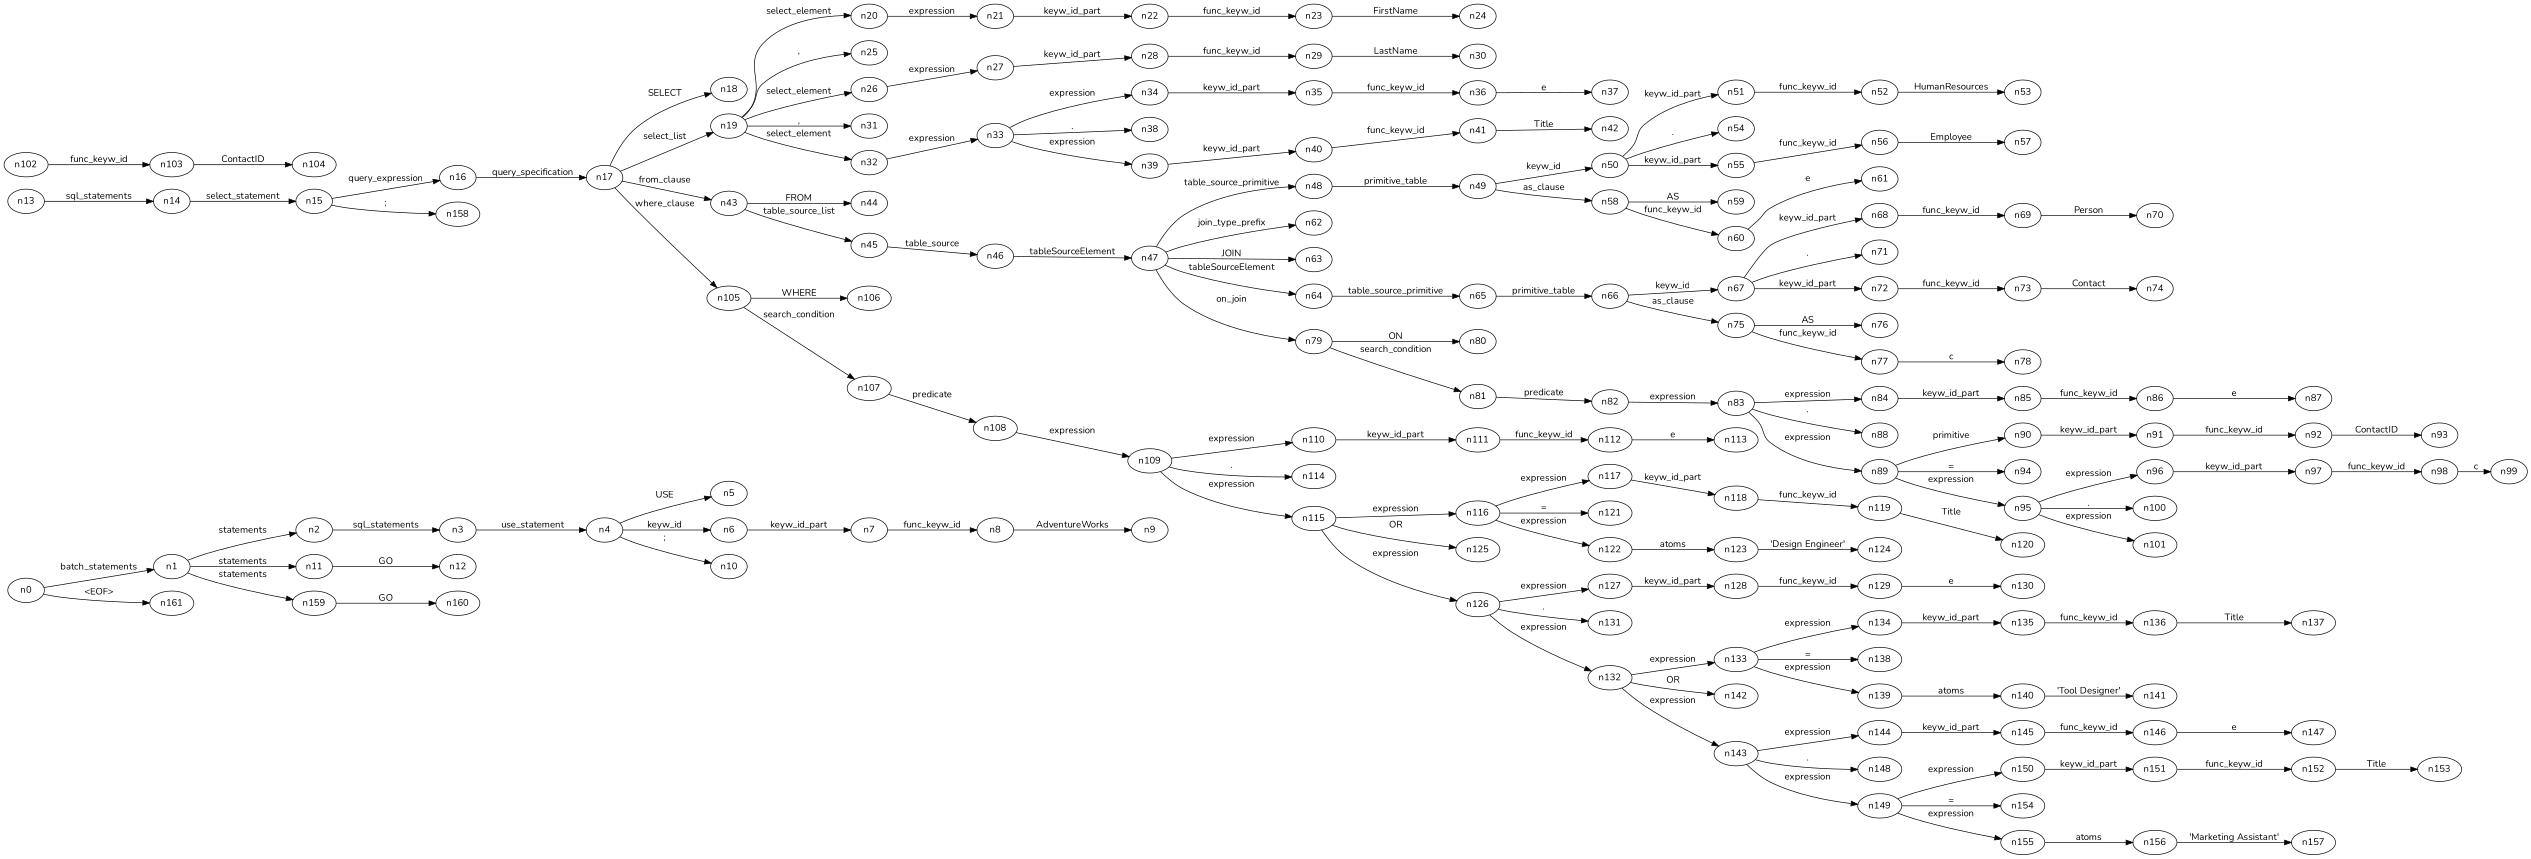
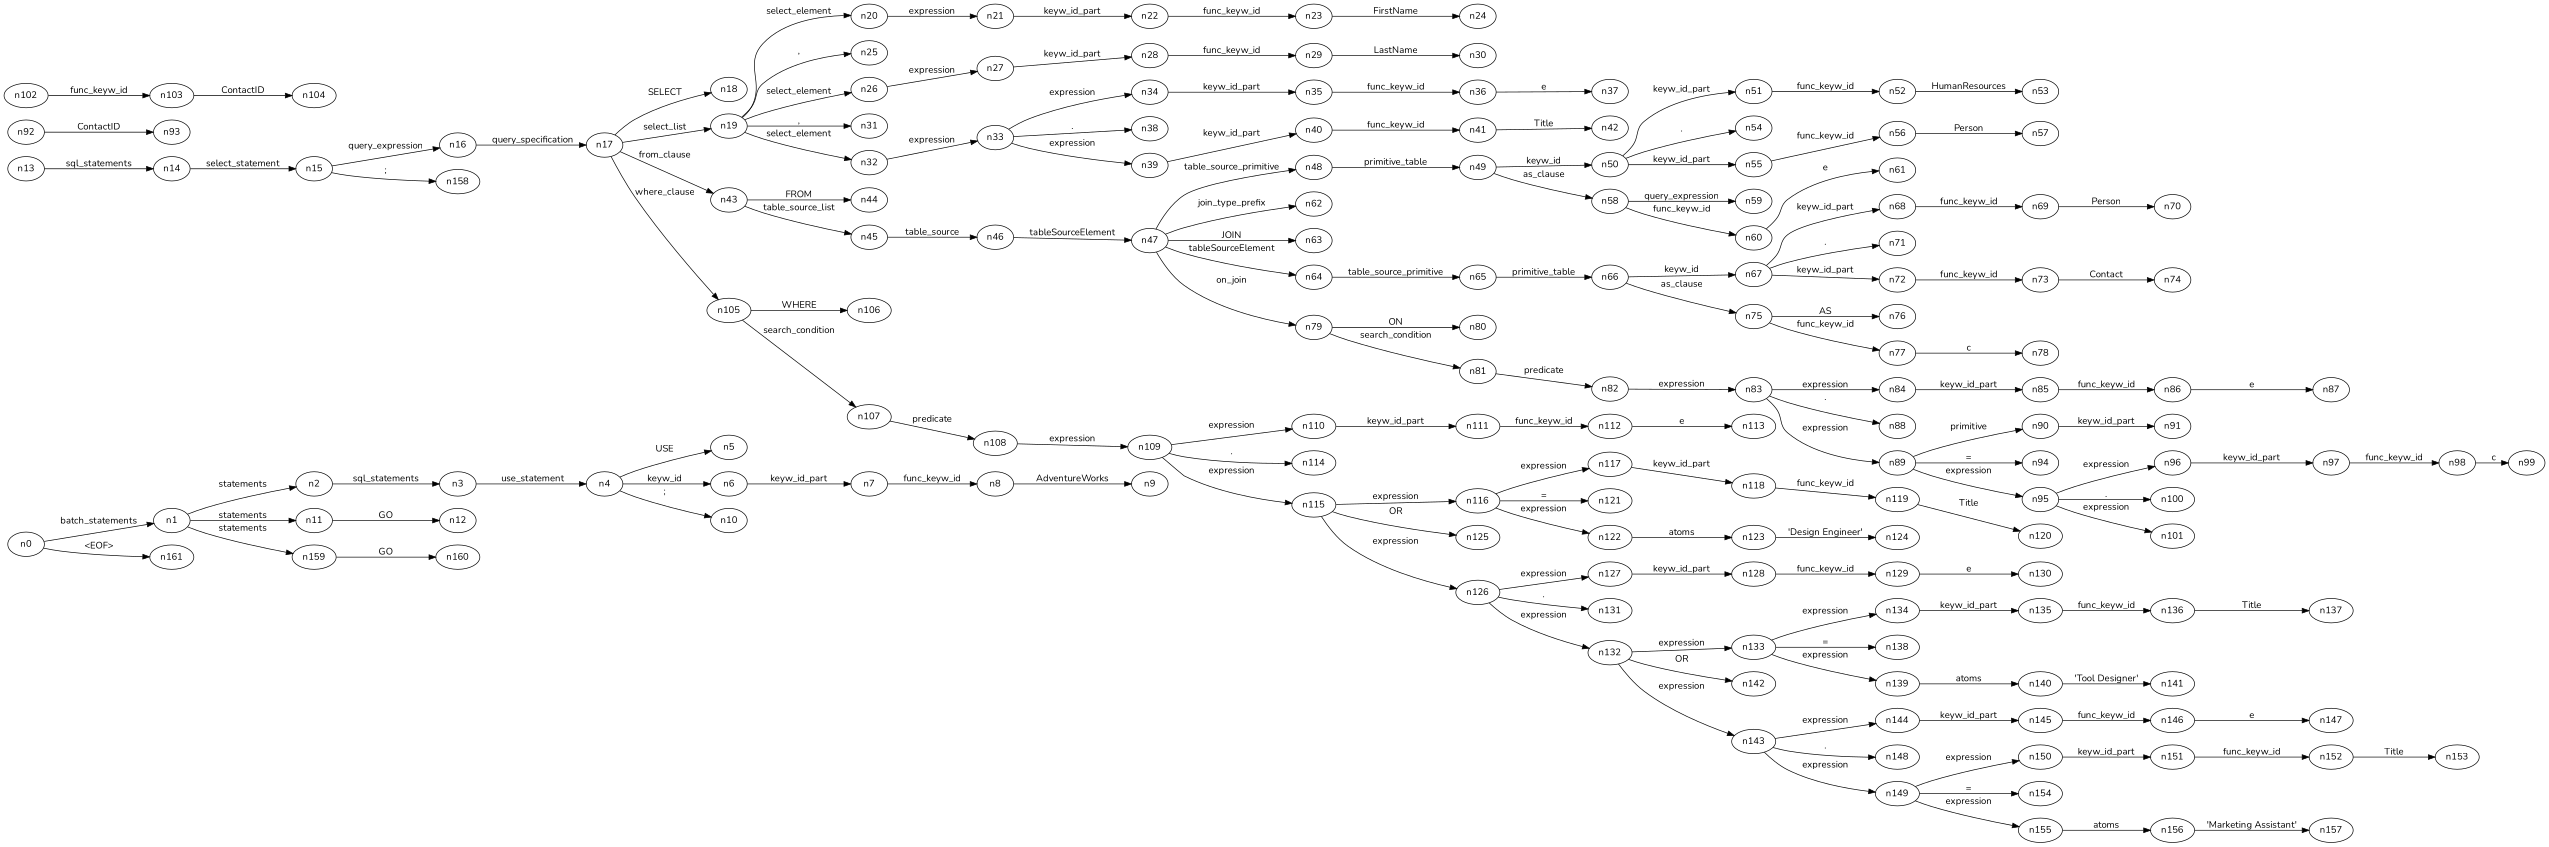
(1951, 137) -> (1969, 128)
(1673, 197) -> (1682, 196)
(2231, 435) -> none
